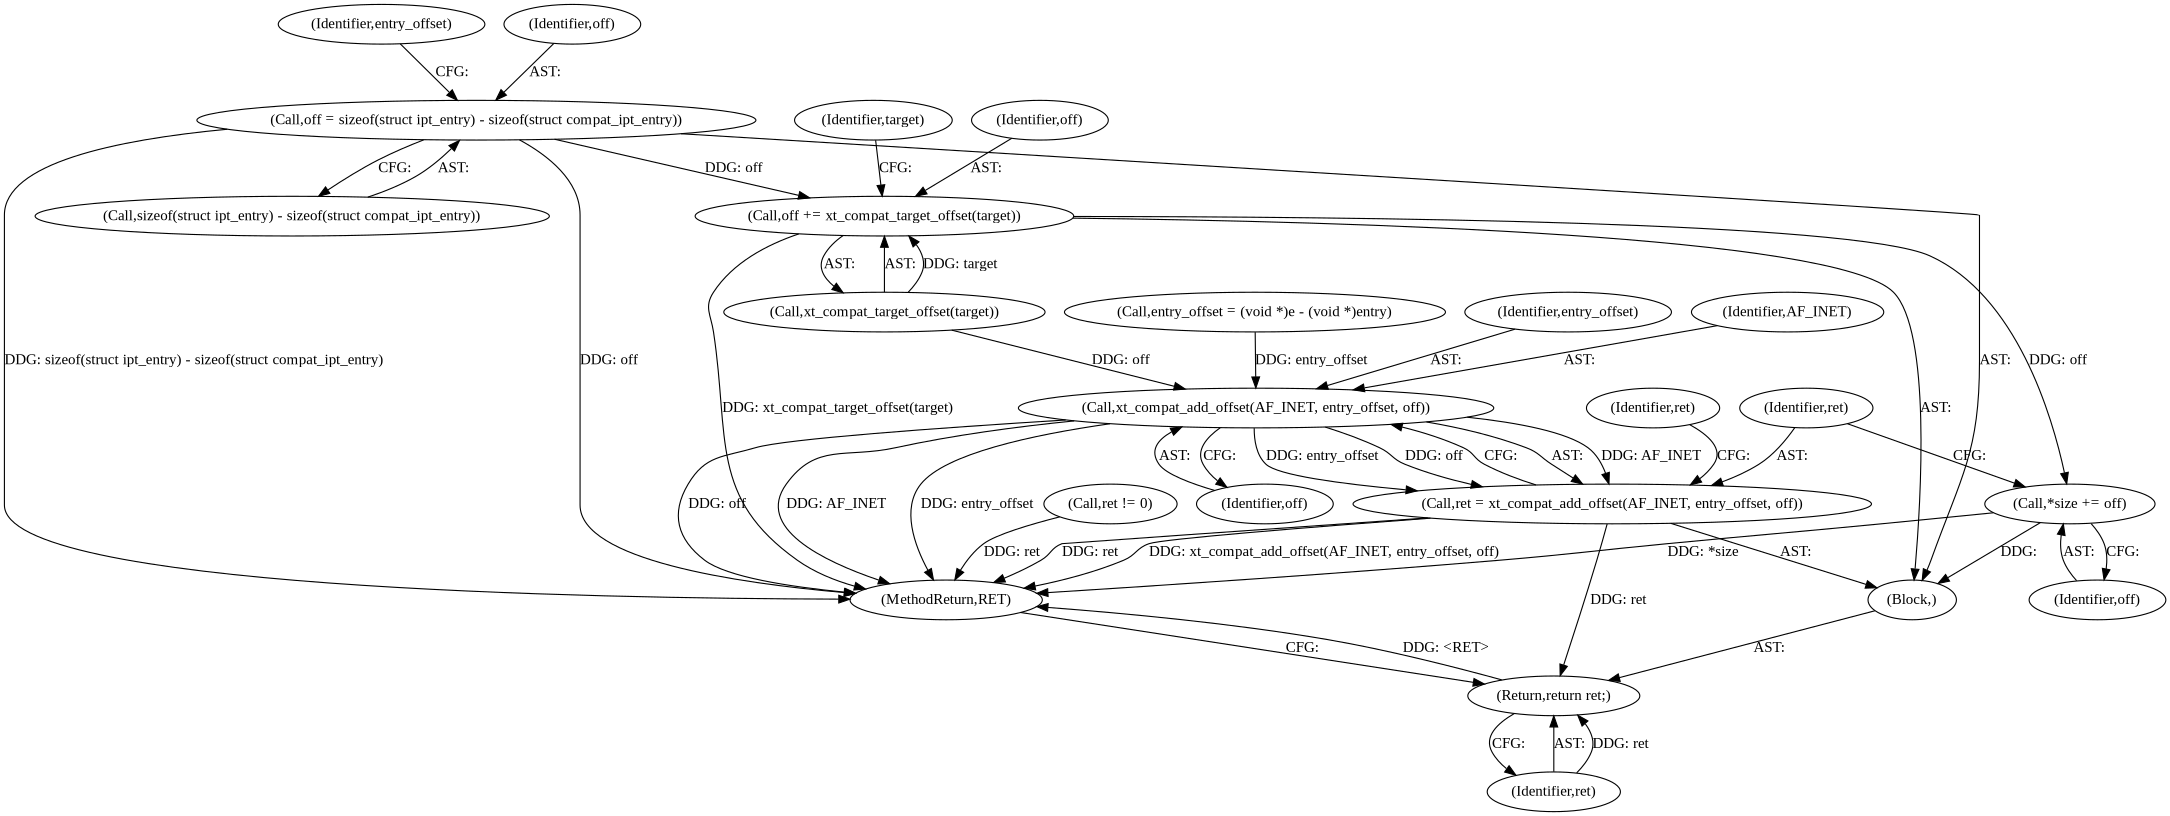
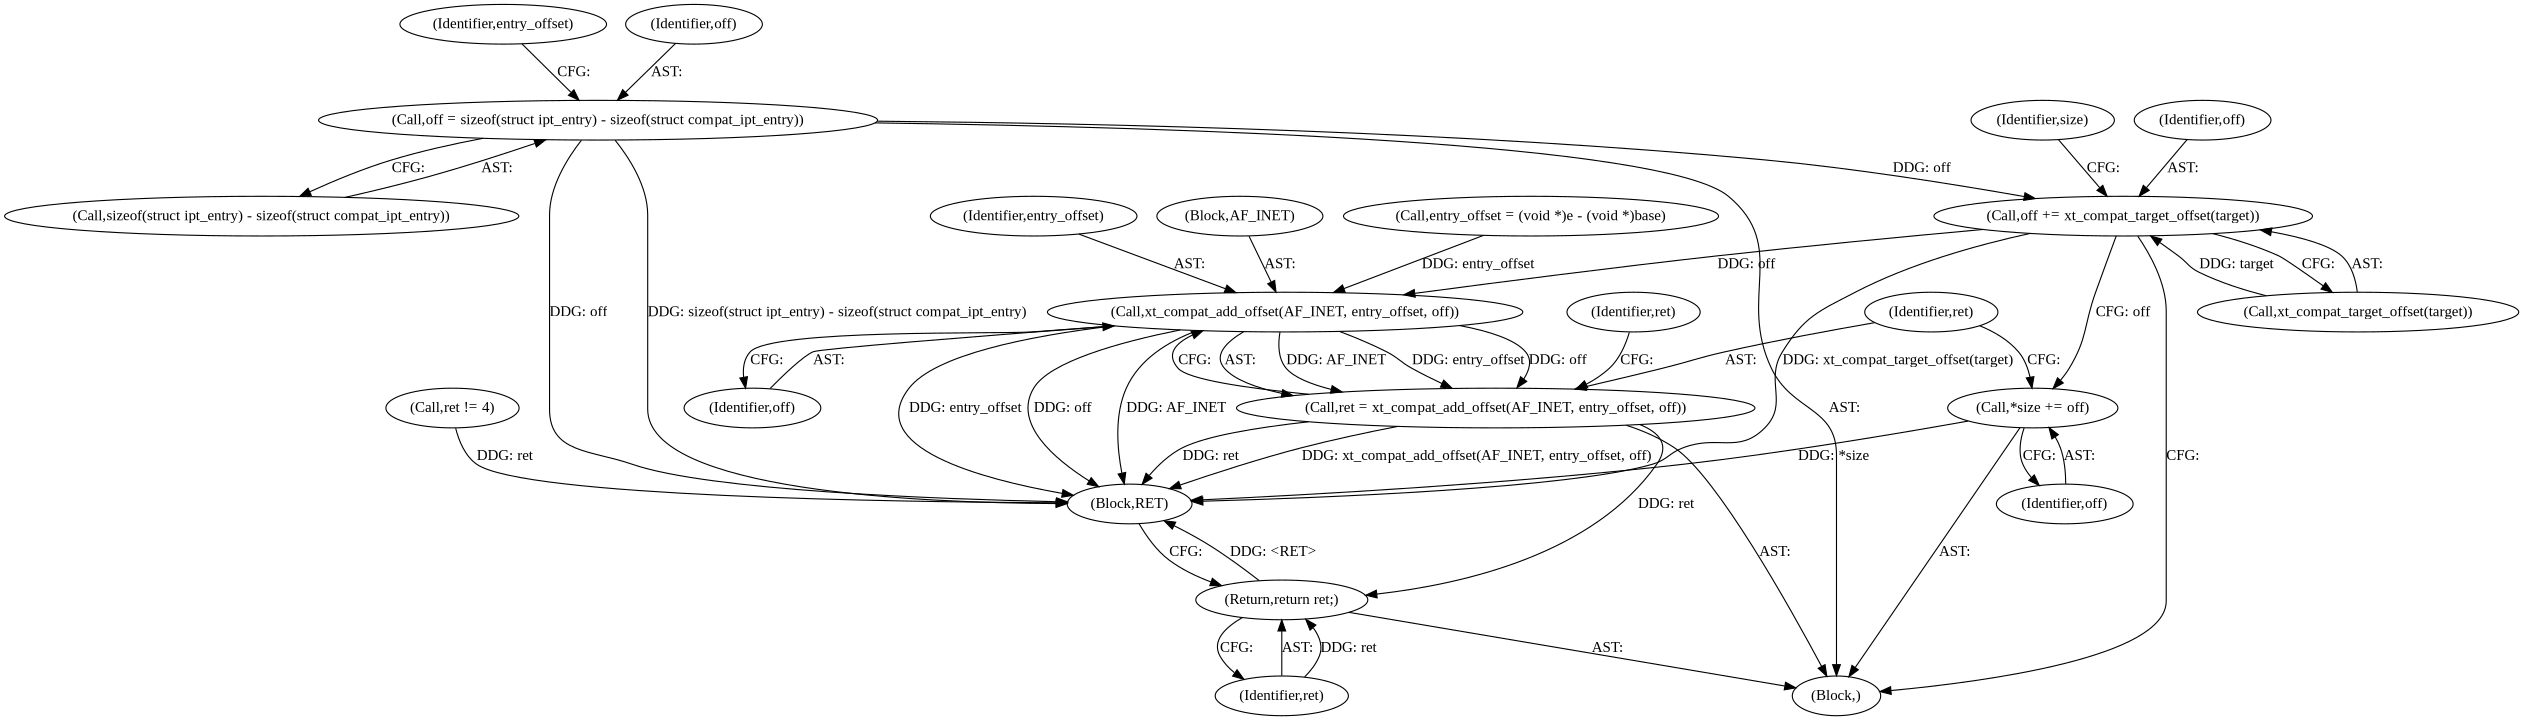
(873, 120) -> (2043, 120)
(842, 264) -> (2321, 264)
(1255, 312) -> (1531, 216)
(1788, 312) -> (1240, 216)
(1063, 358) -> (1699, 258)
(2058, 360) -> (2123, 312)
(1938, 408) -> (2185, 456)
(1110, 504) -> (453, 408)
(2021, 552) -> (1957, 552)
(946, 600) -> (1130, 504)
(1747, 644) -> (1567, 649)
